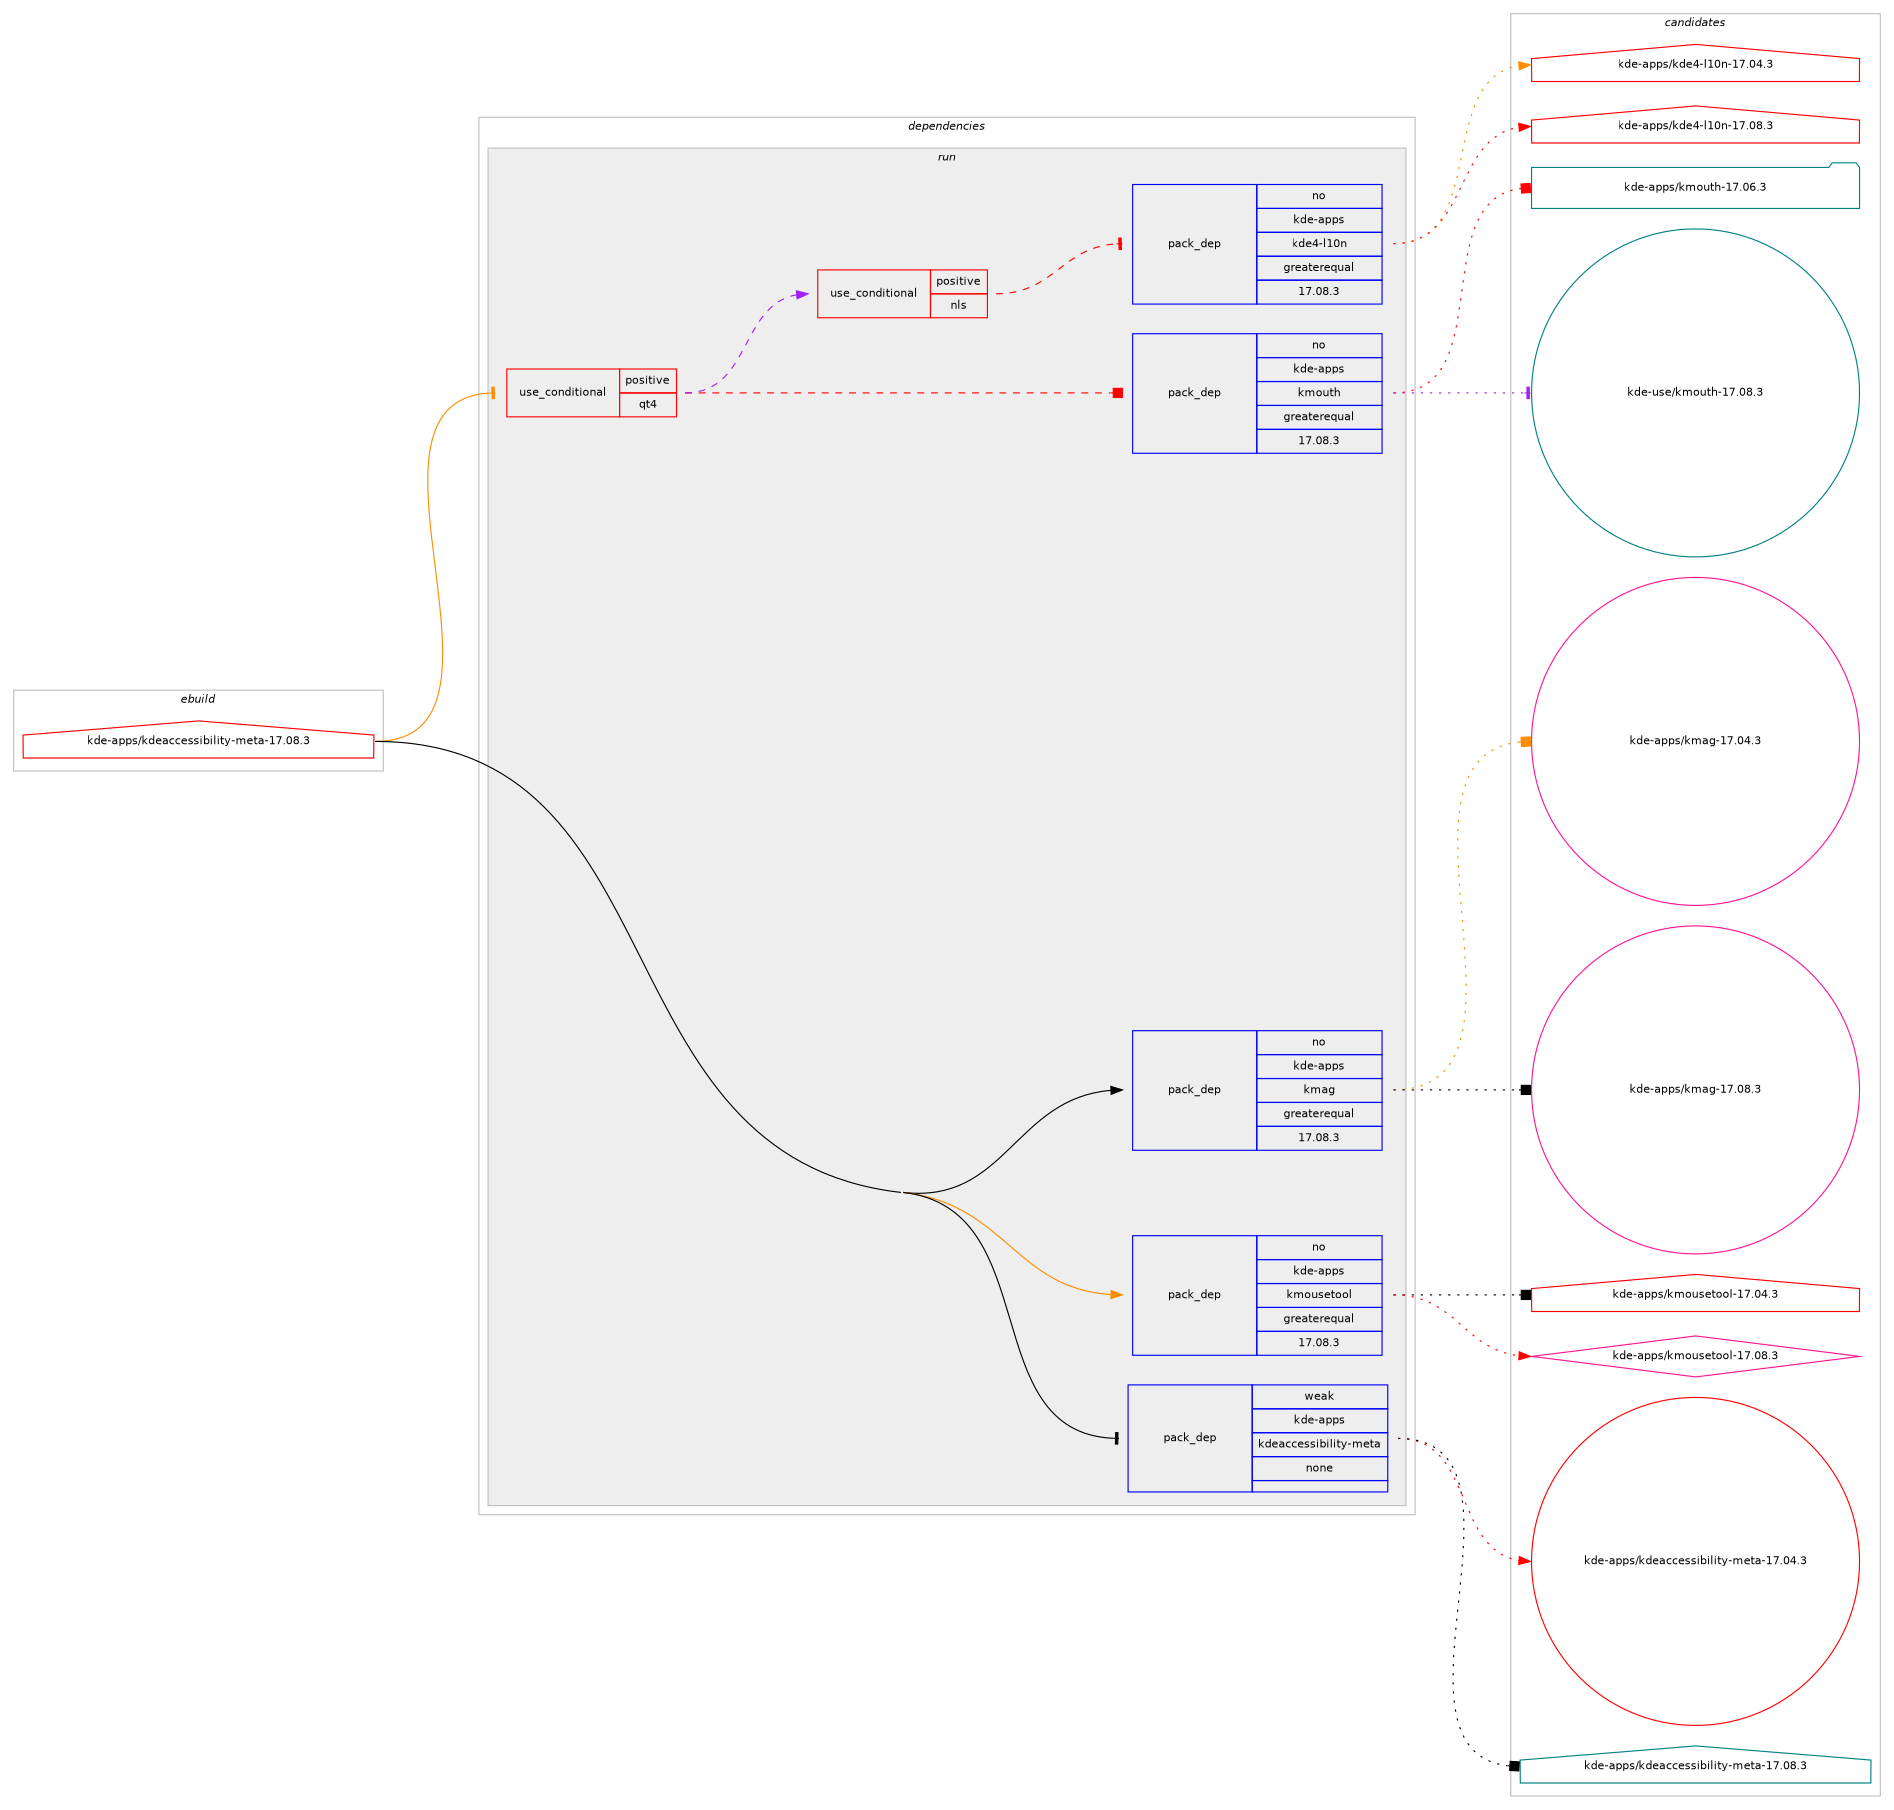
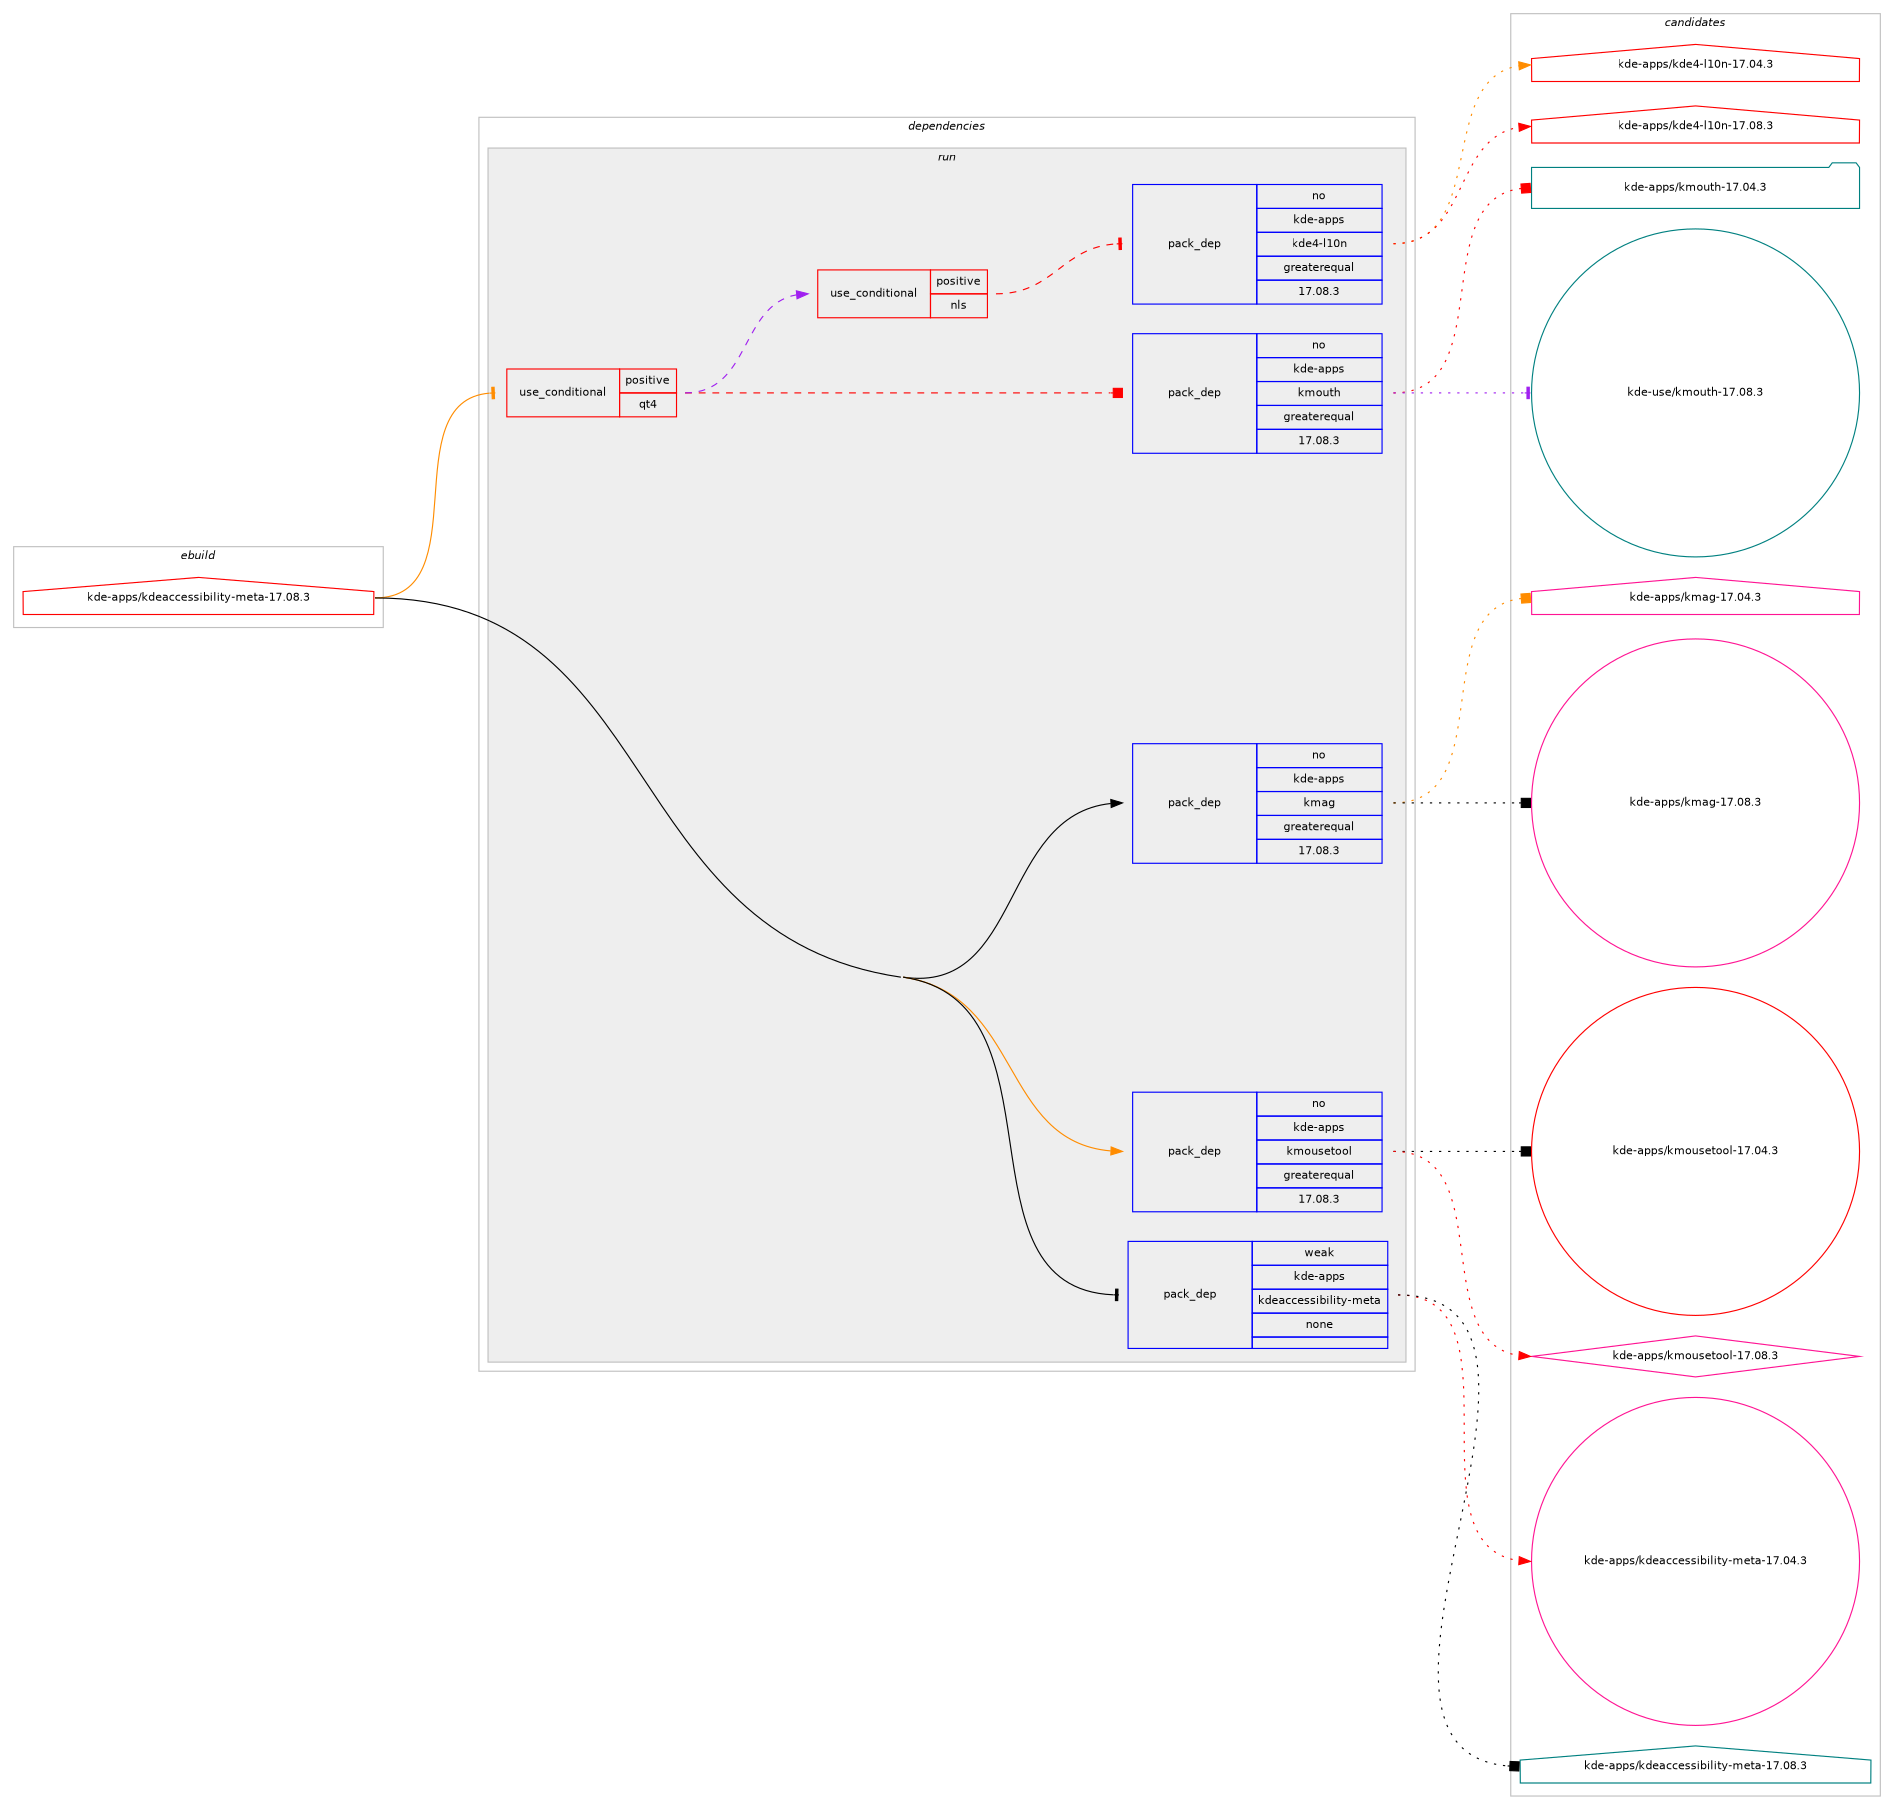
(1696, 188) -> (1696, 188)
(1696, 741) -> (1696, 598)
(1696, 1295) -> (1696, 1151)
(1696, 1561) -> (1696, 1561)
